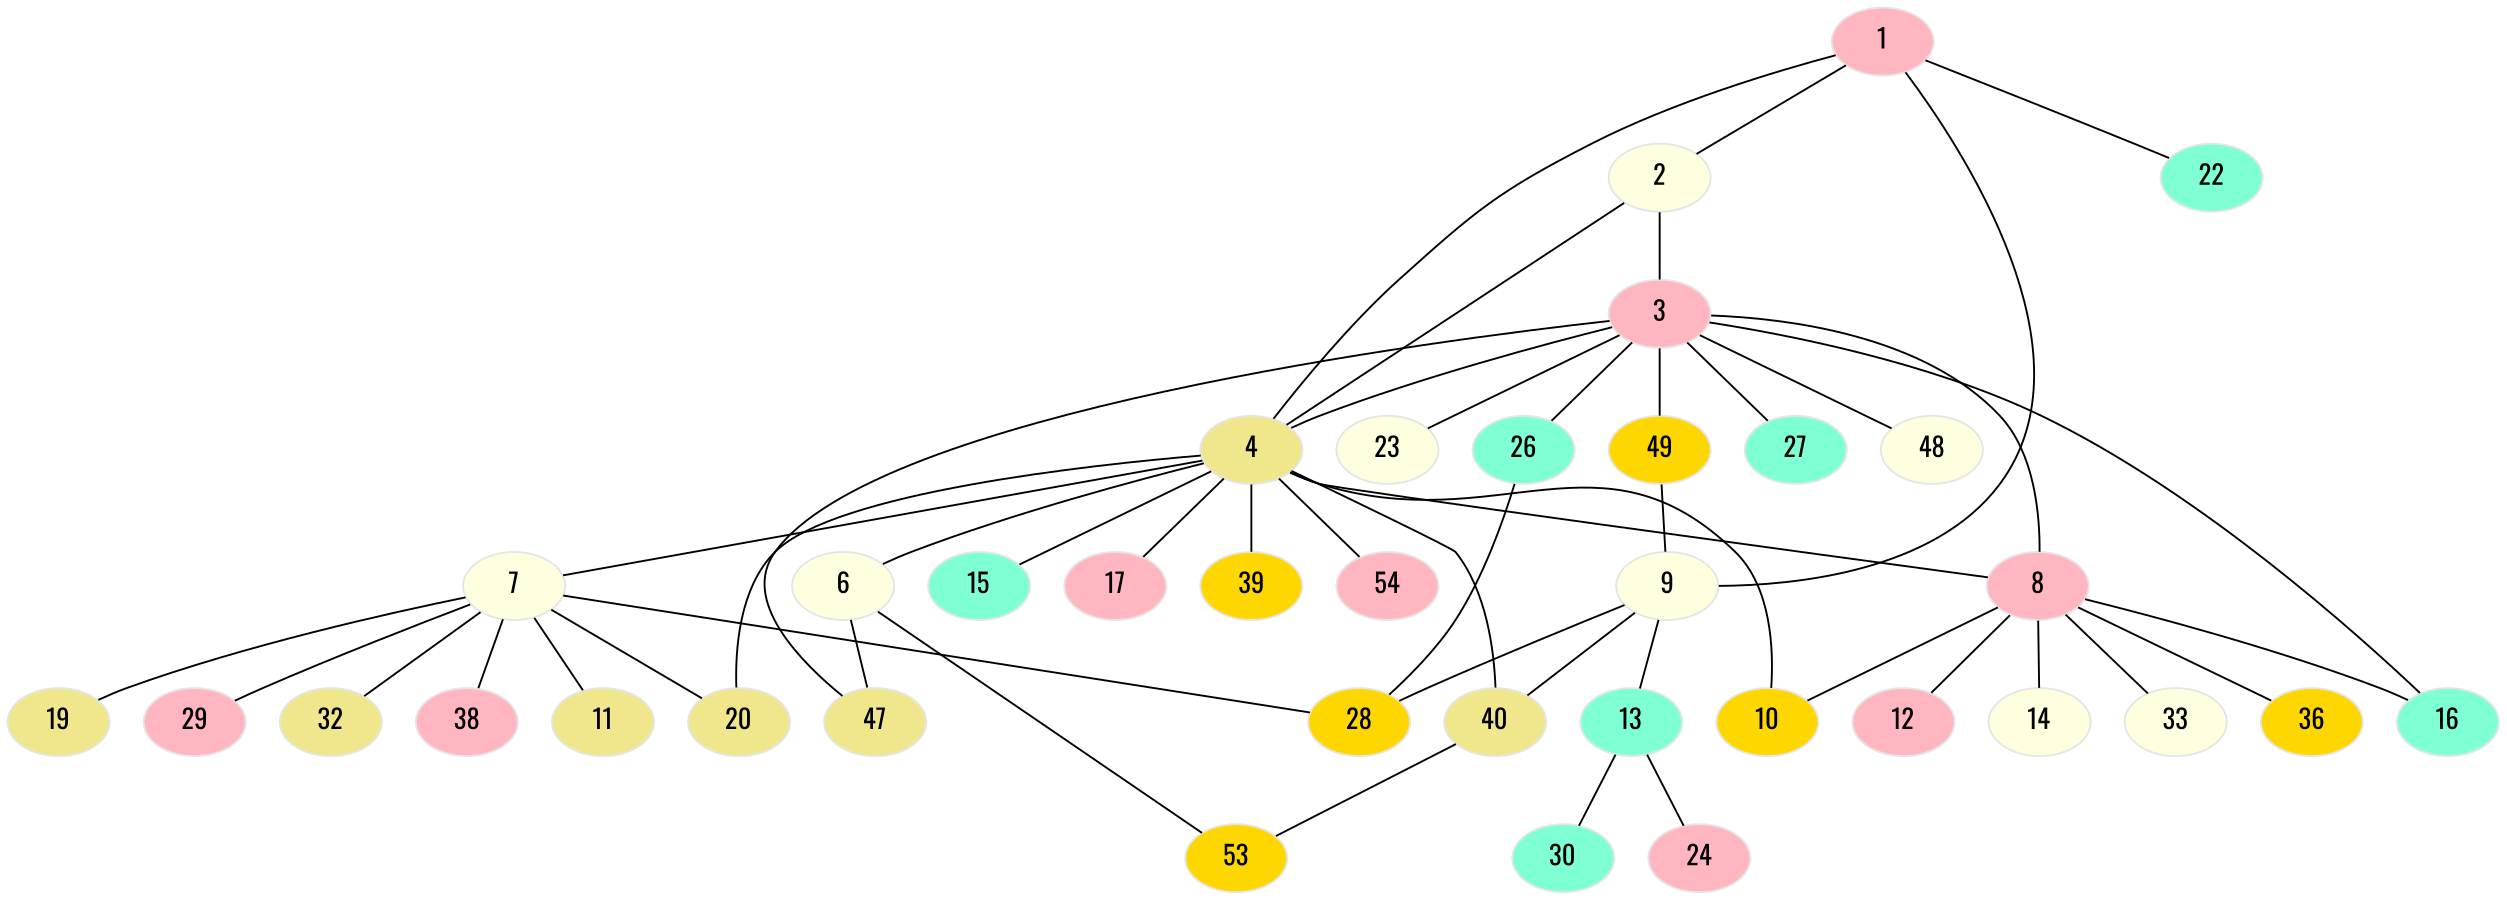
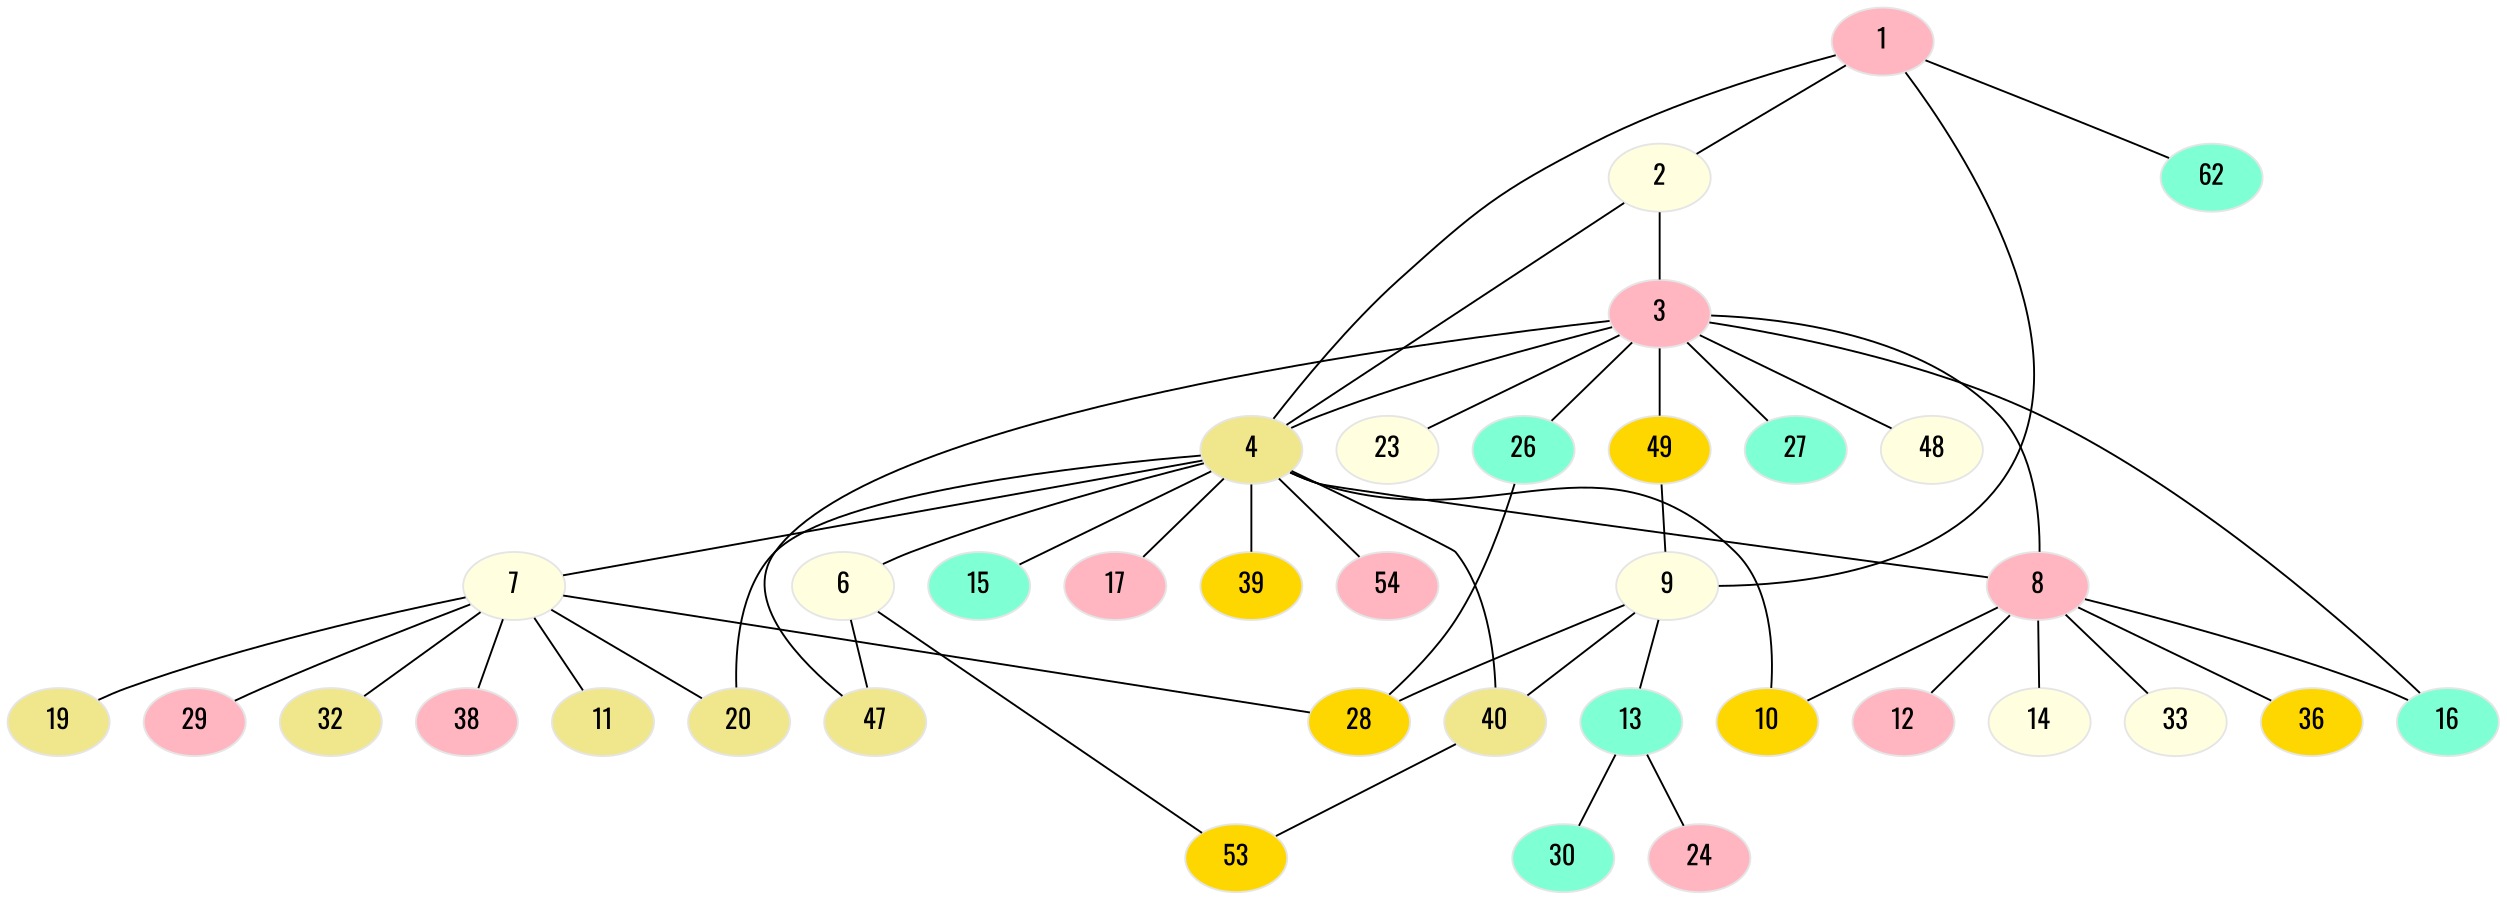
(2212, 178) -> (2212, 178)
